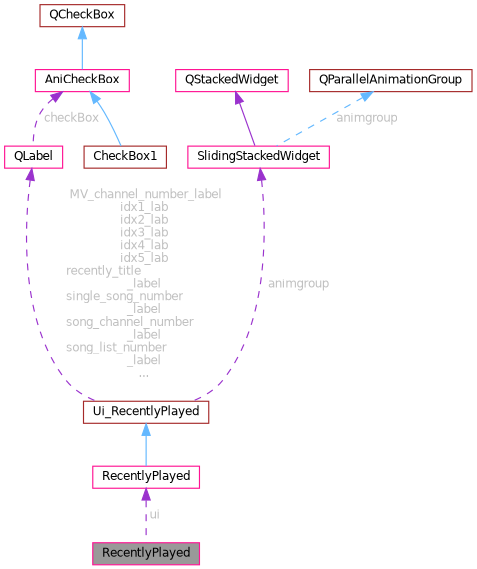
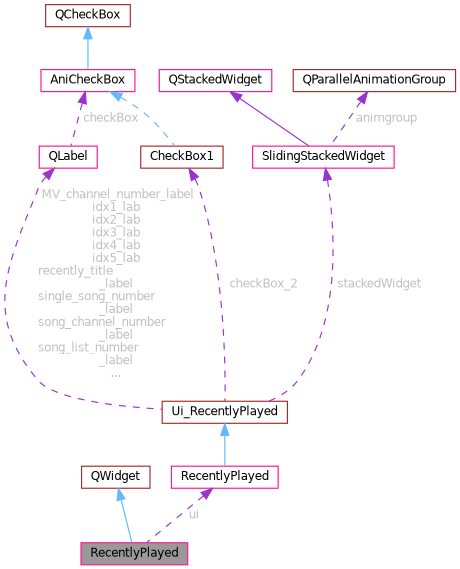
(320, 122) -> (346, 124)
(110, 123) -> (151, 119)
(297, 285) -> (378, 285)
none -> (219, 289)
none -> (116, 477)
